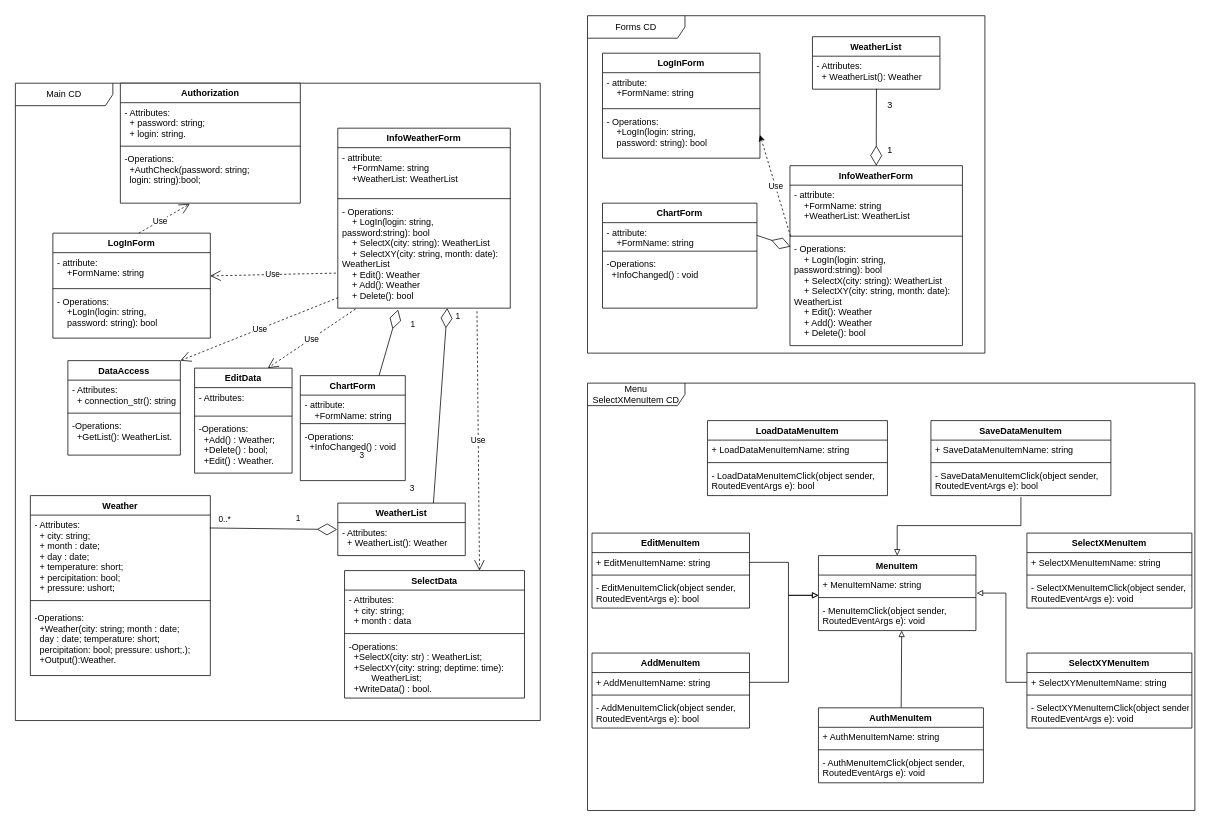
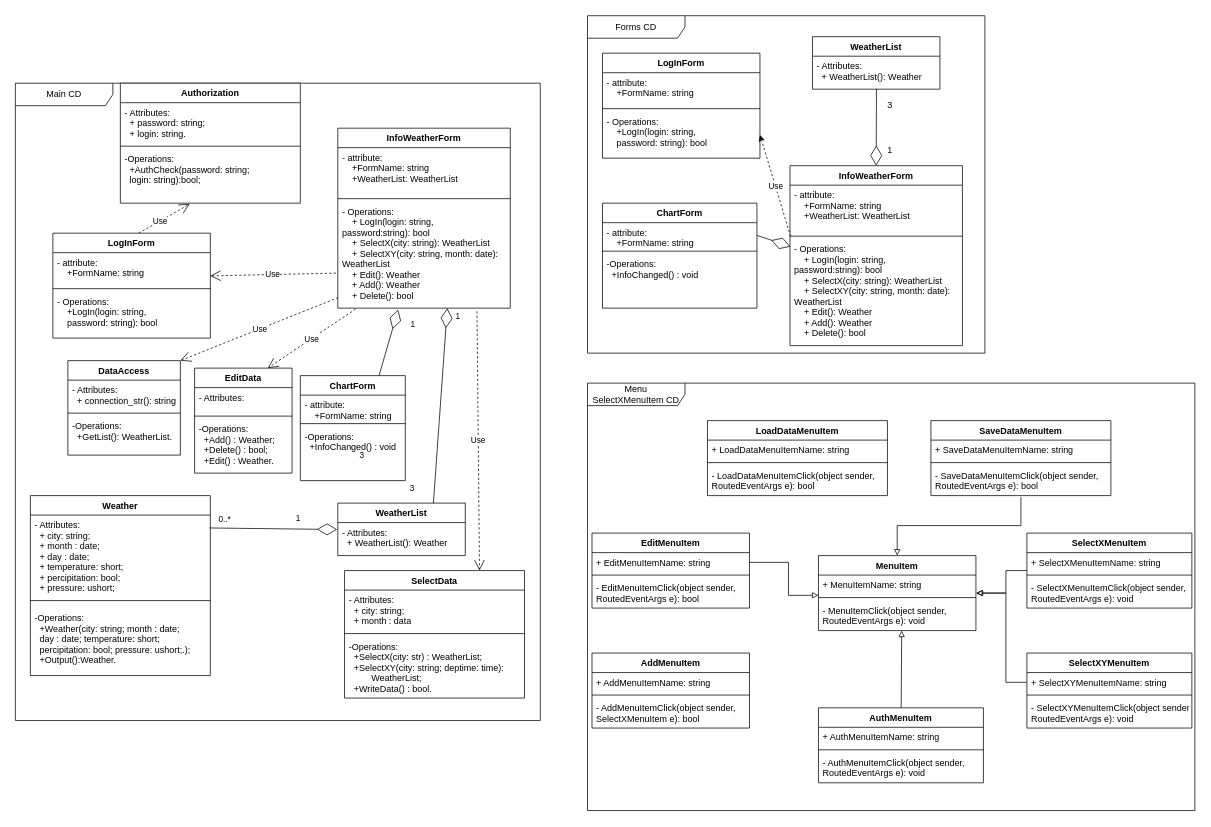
none -> (1006, 570)
(789, 658) -> none
(674, 708) -> (674, 708)
